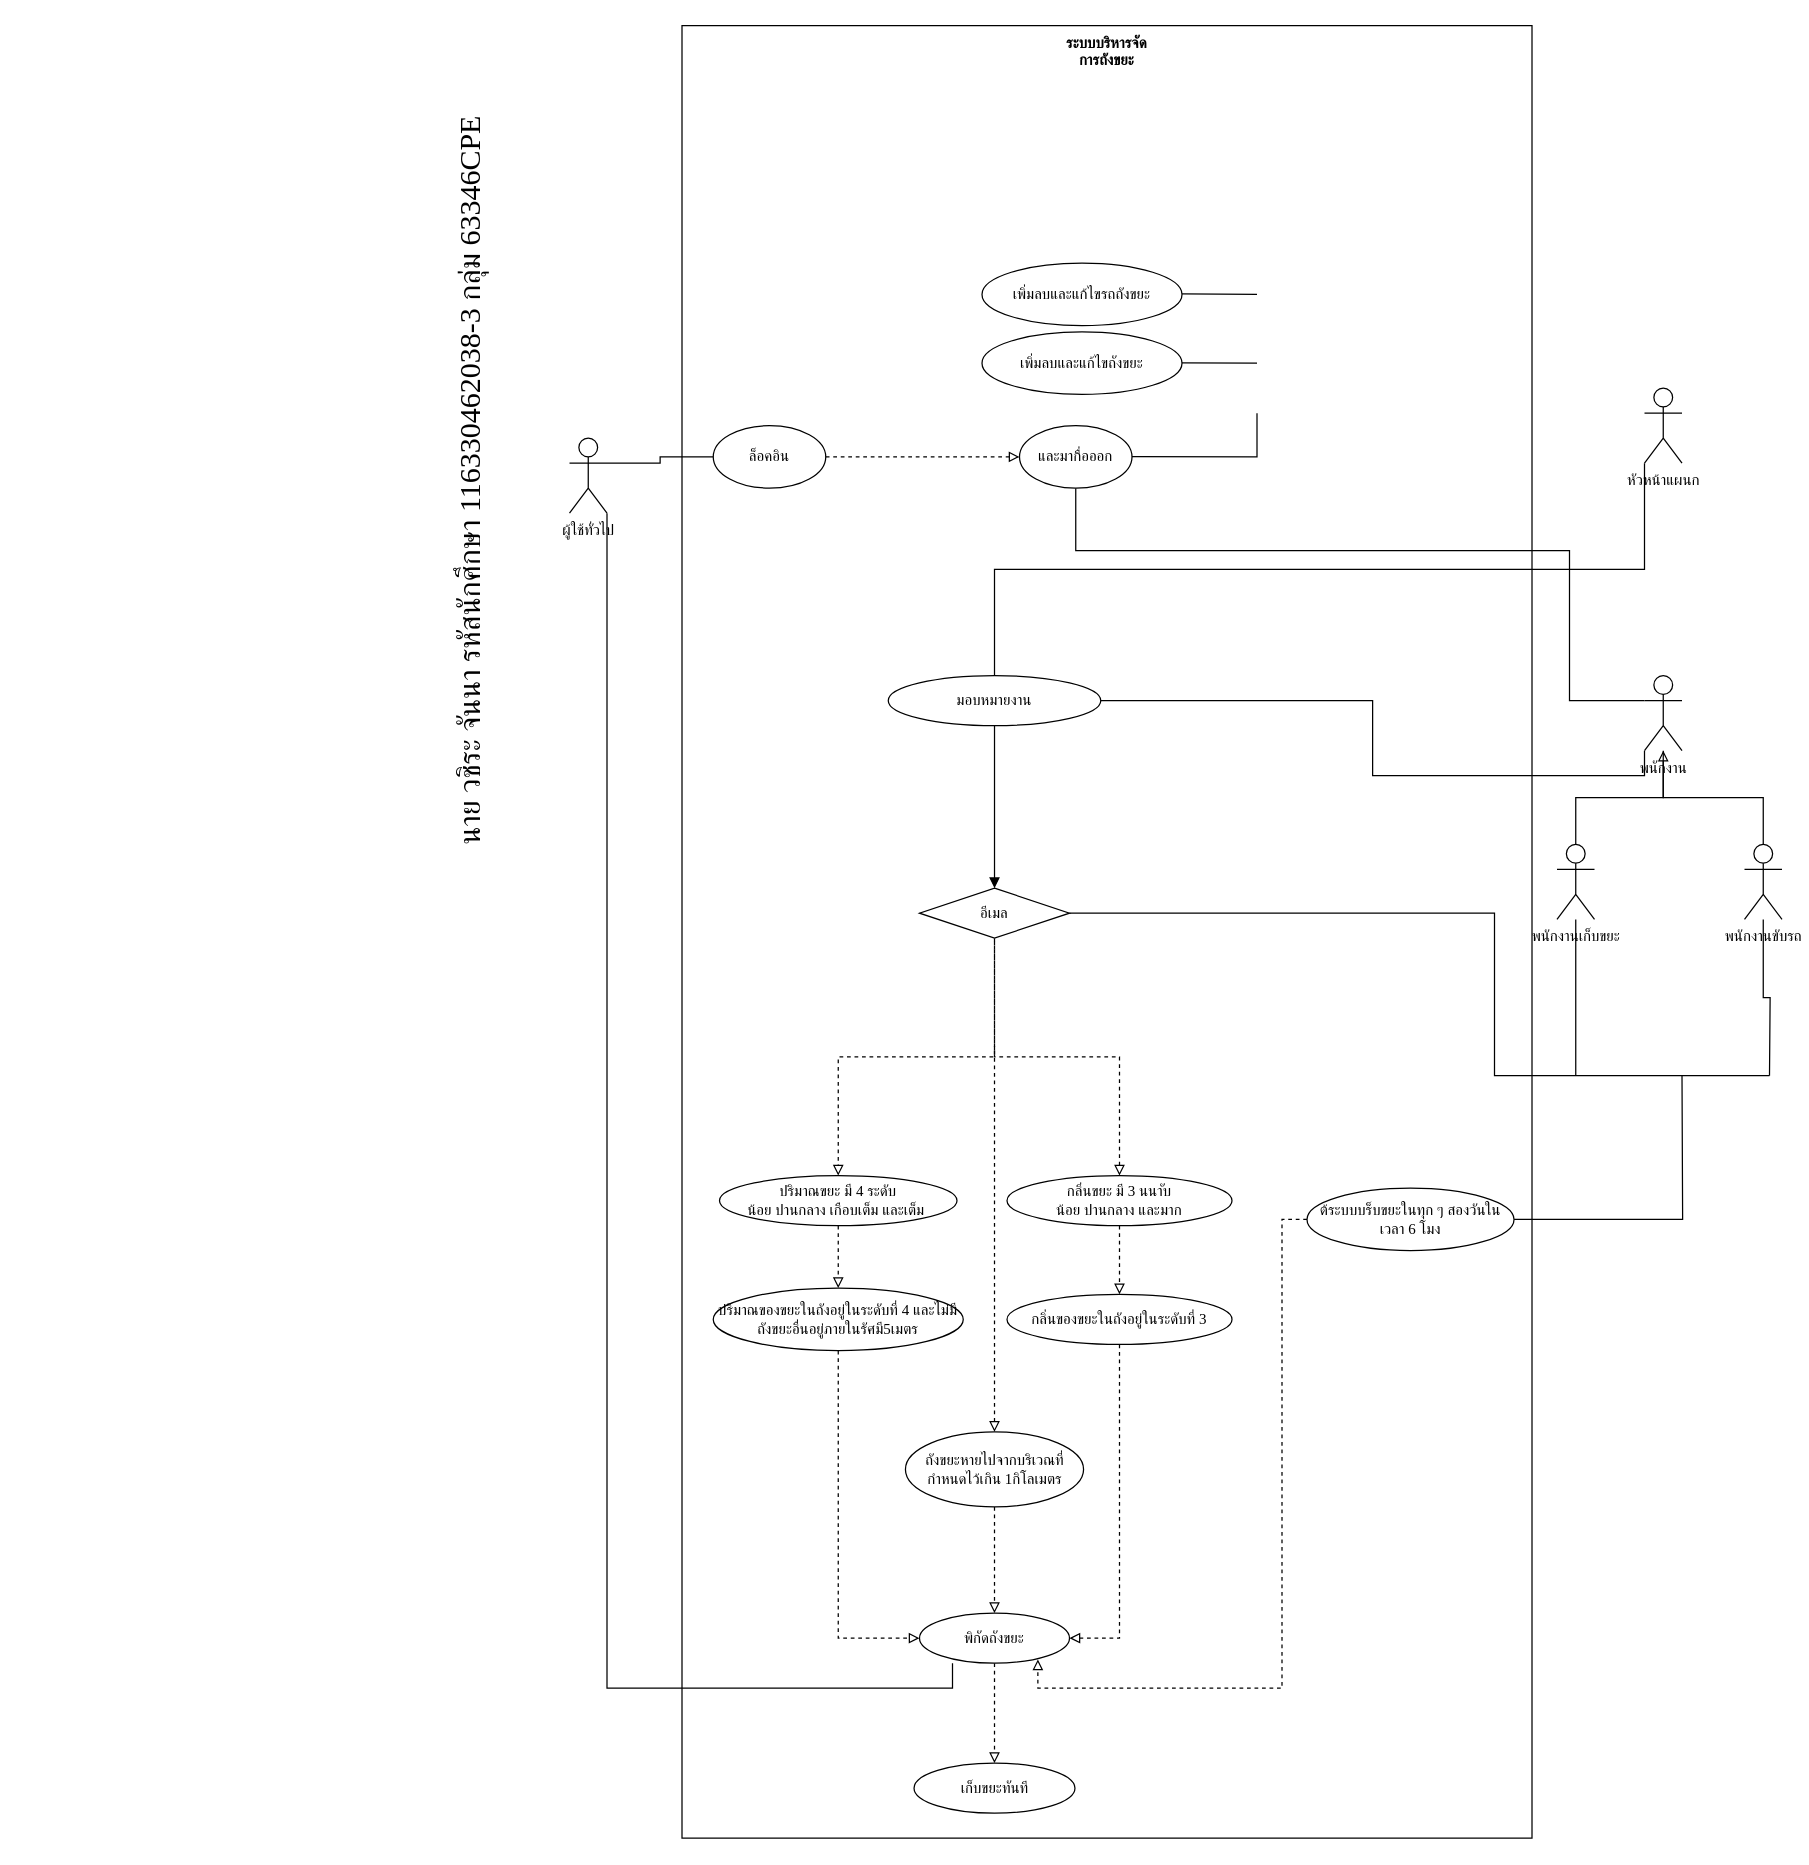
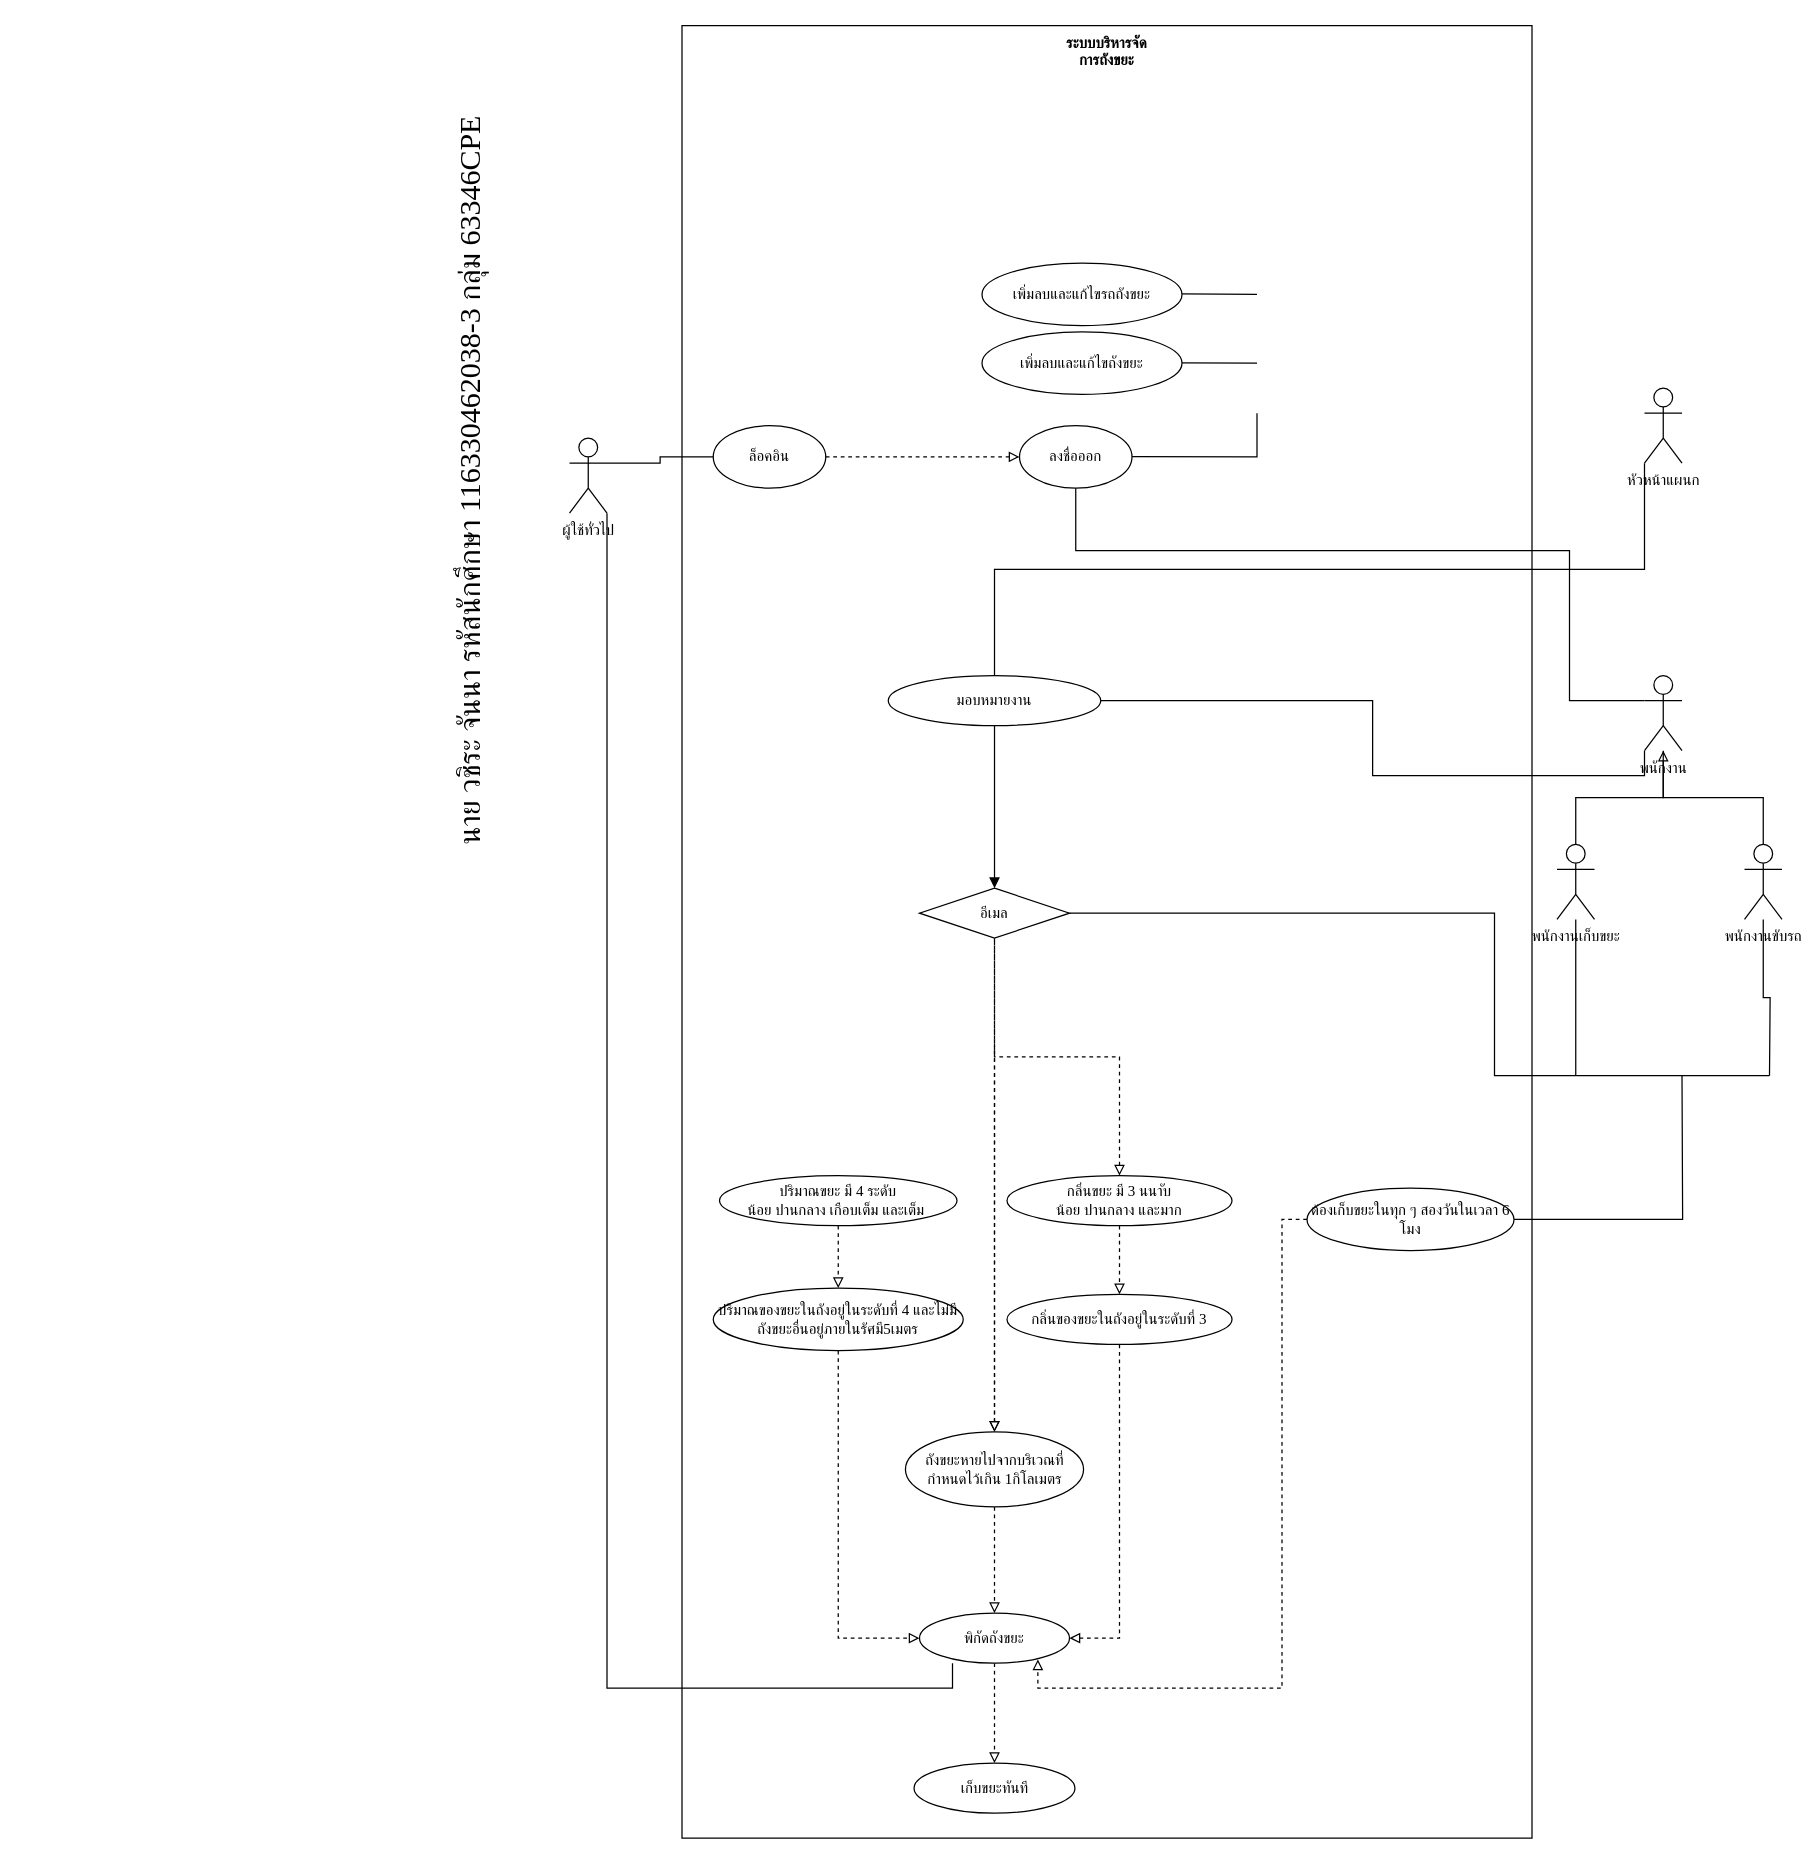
(1076, 457) -> (1076, 457)
(861, 1057) -> (994, 1422)
(1411, 1219) -> (1411, 1219)
